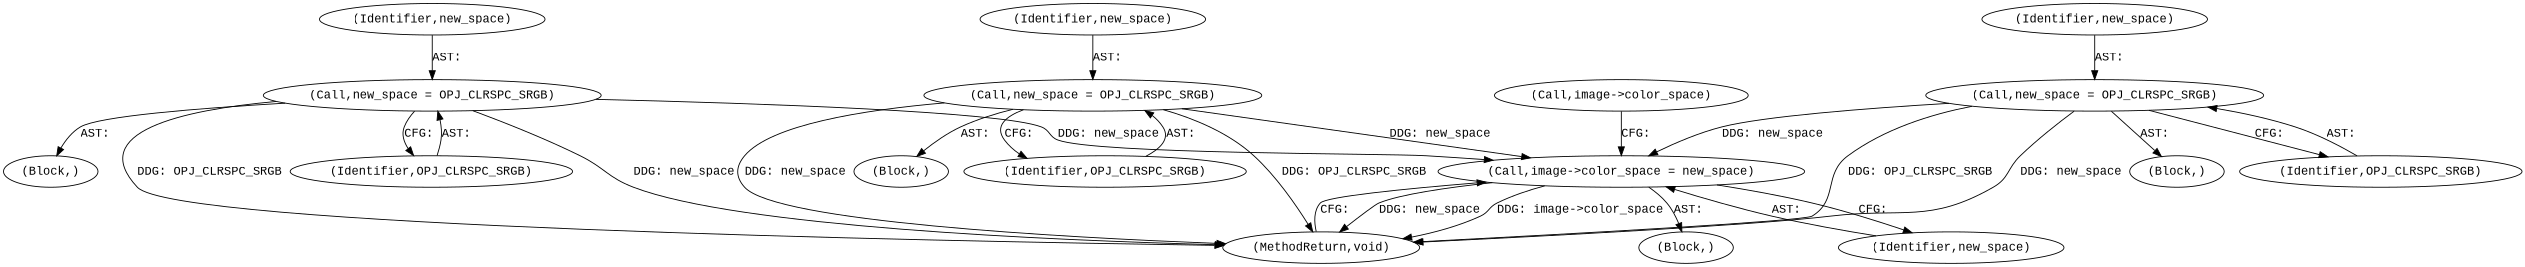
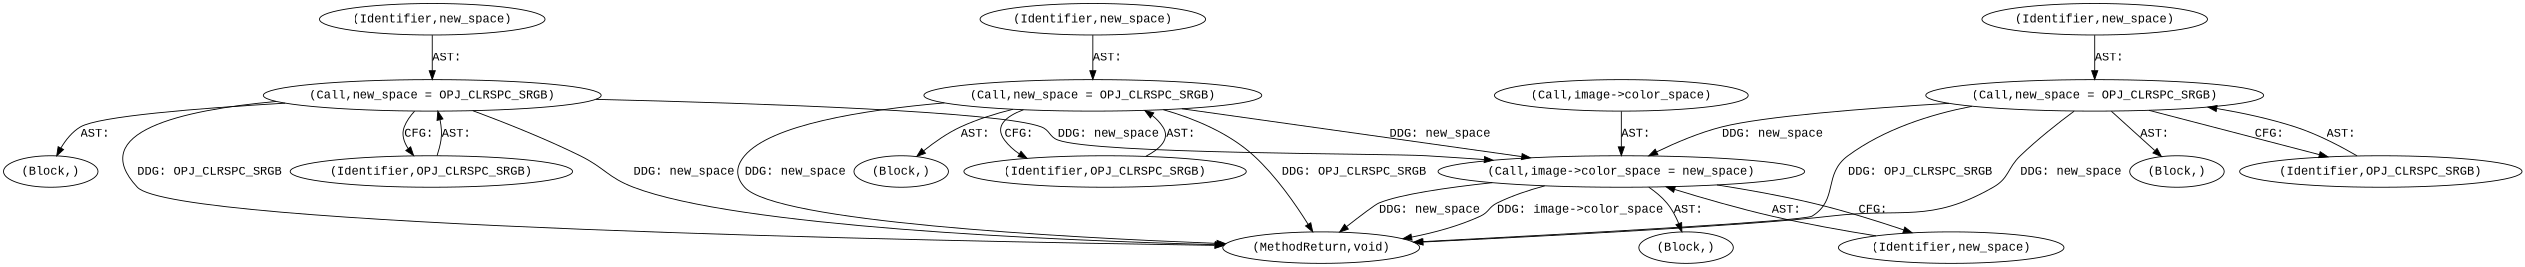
(1640, 133) -> (1640, 133)
(1383, 192) -> none
